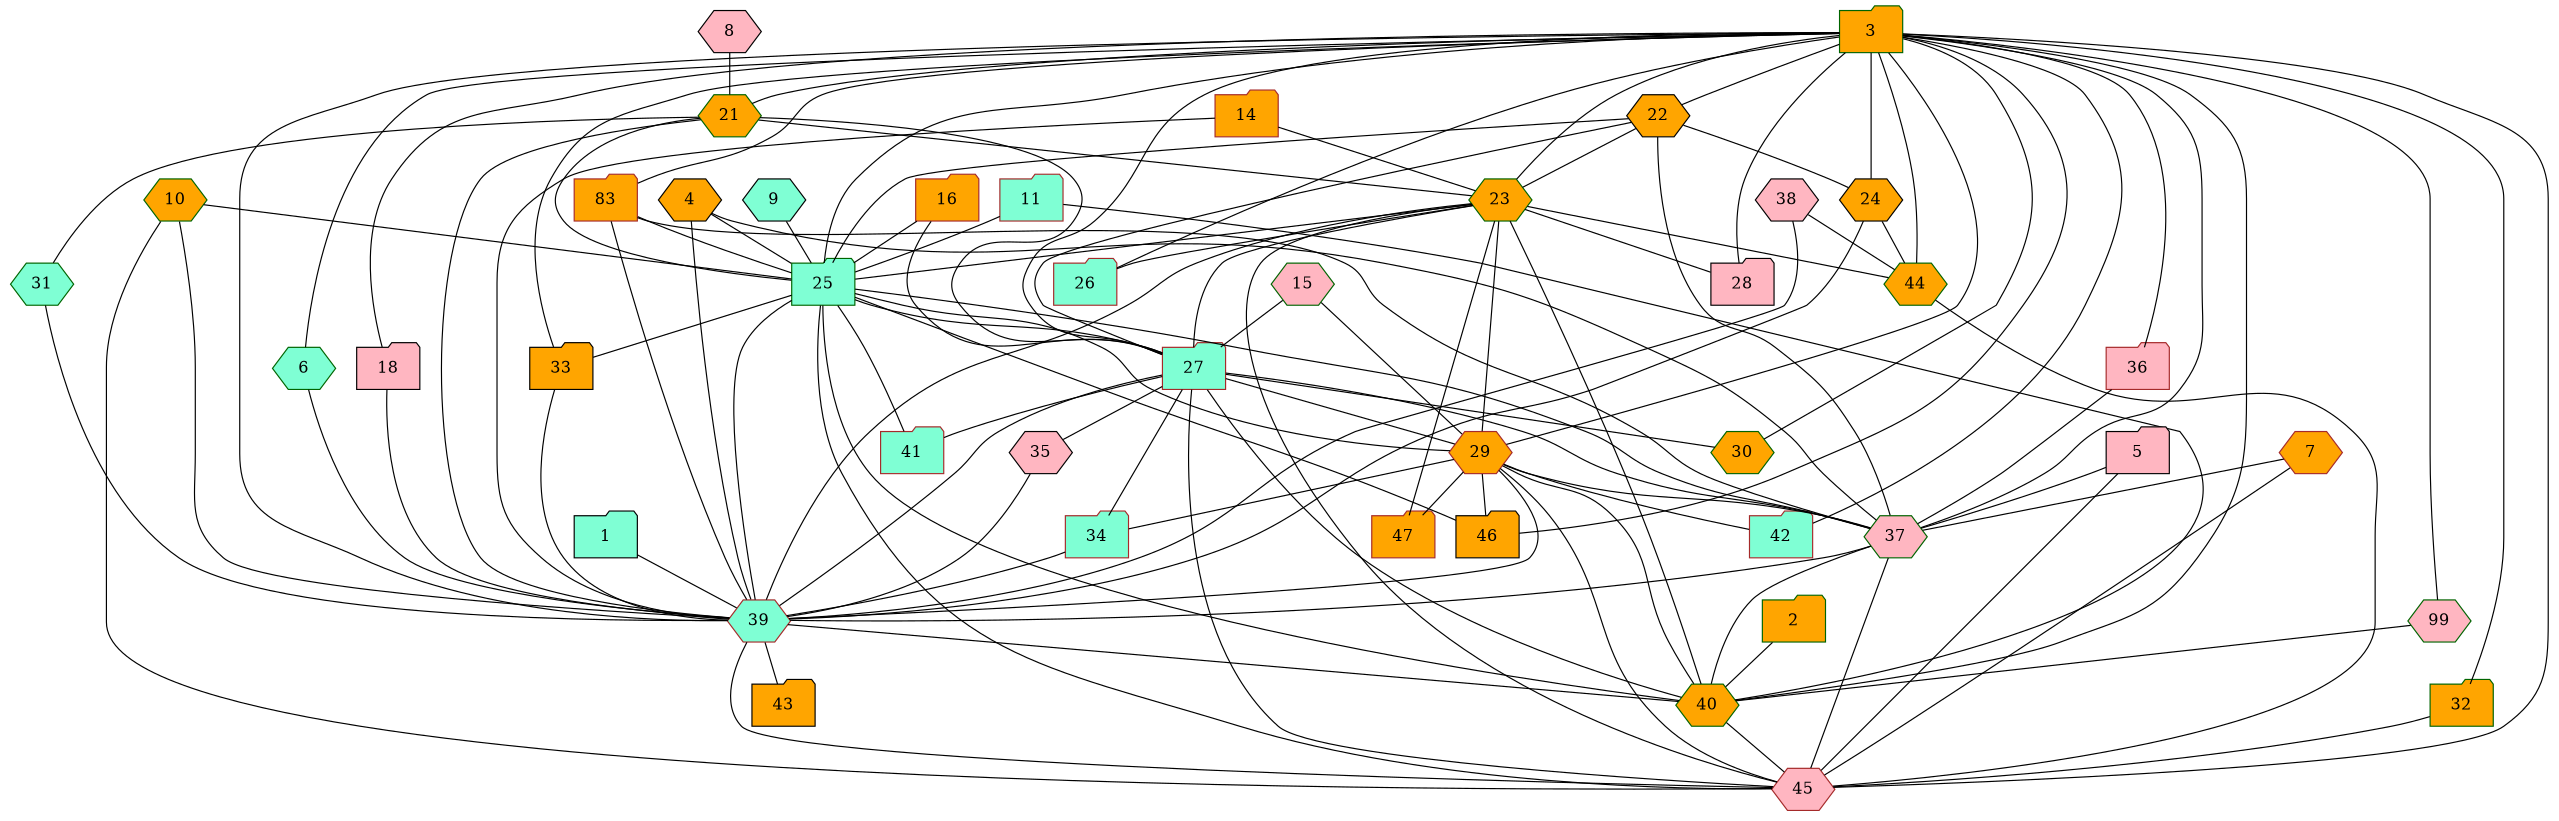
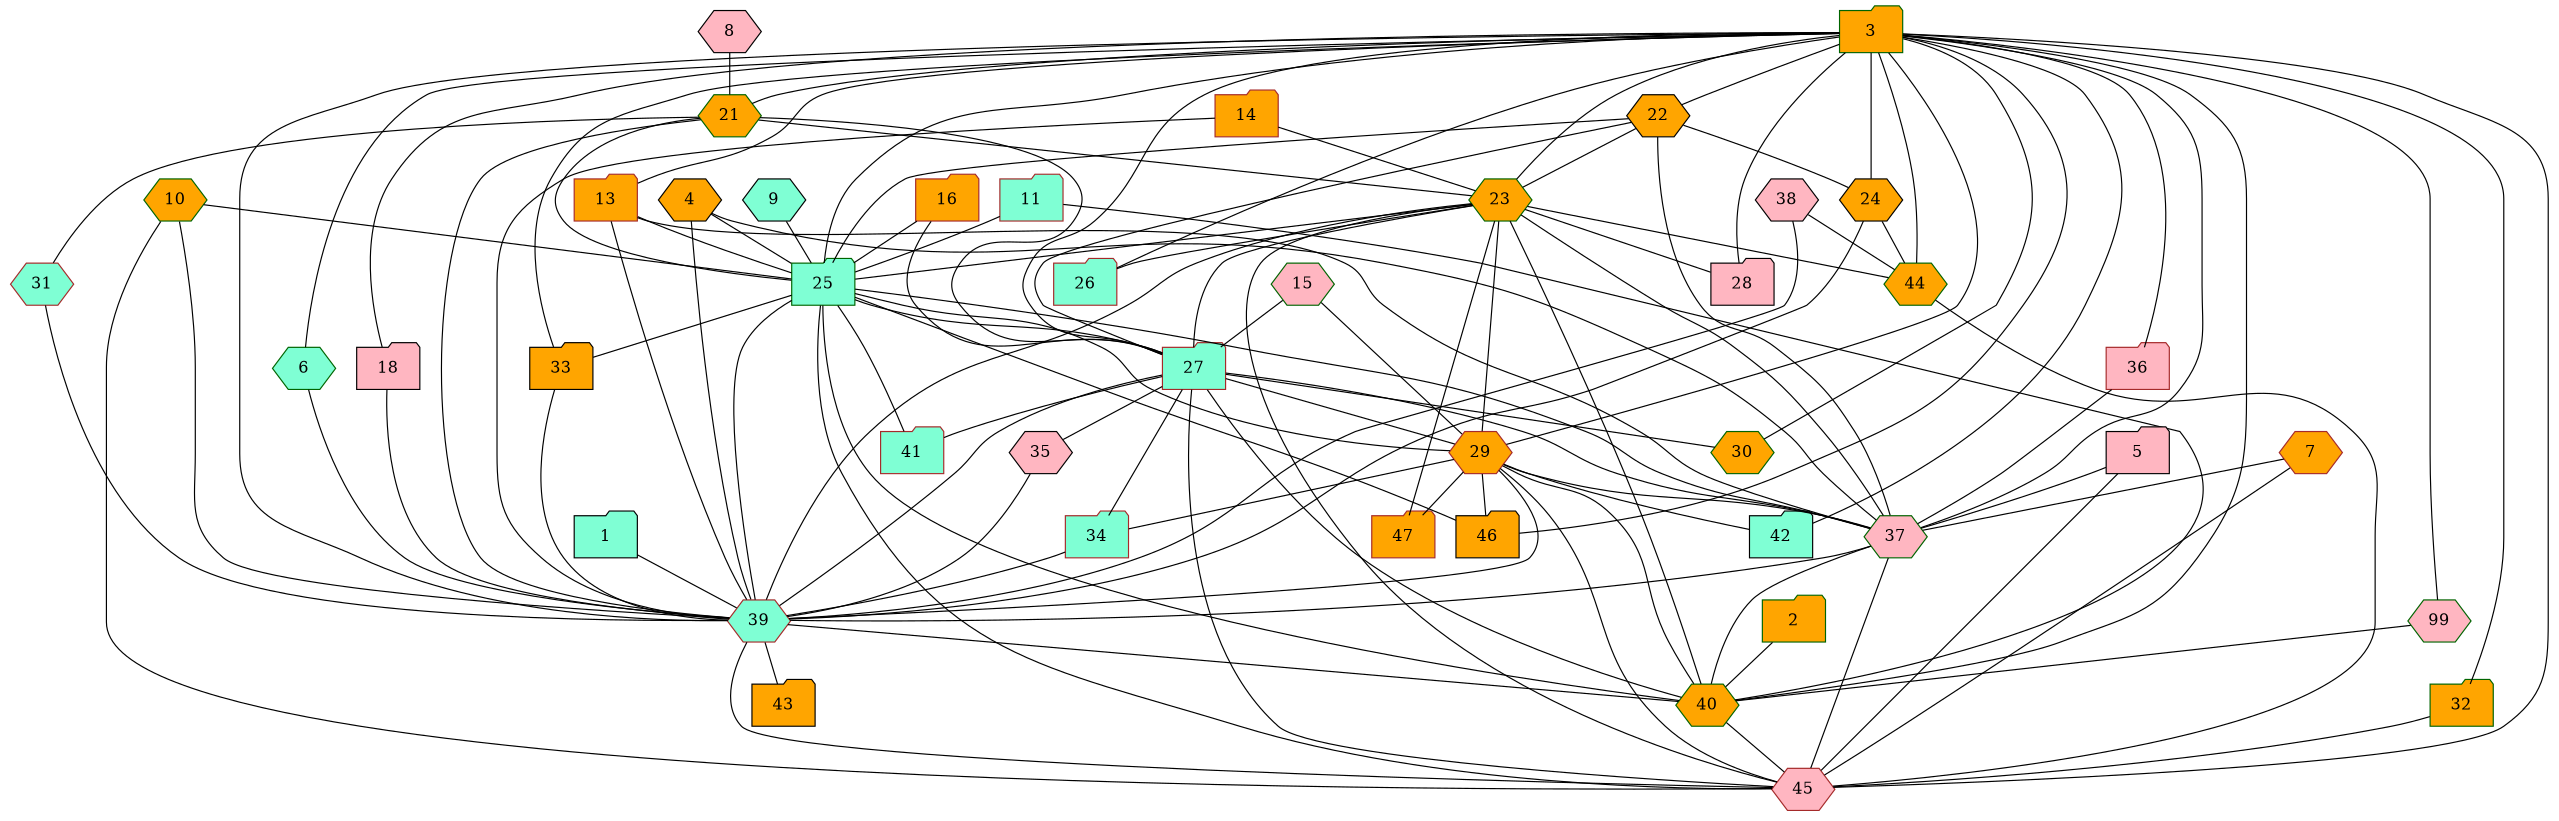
(606, 200) -> (606, 200)
(42, 284) -> (42, 284)
none -> (1734, 347)
(1781, 537) -> (1781, 537)
